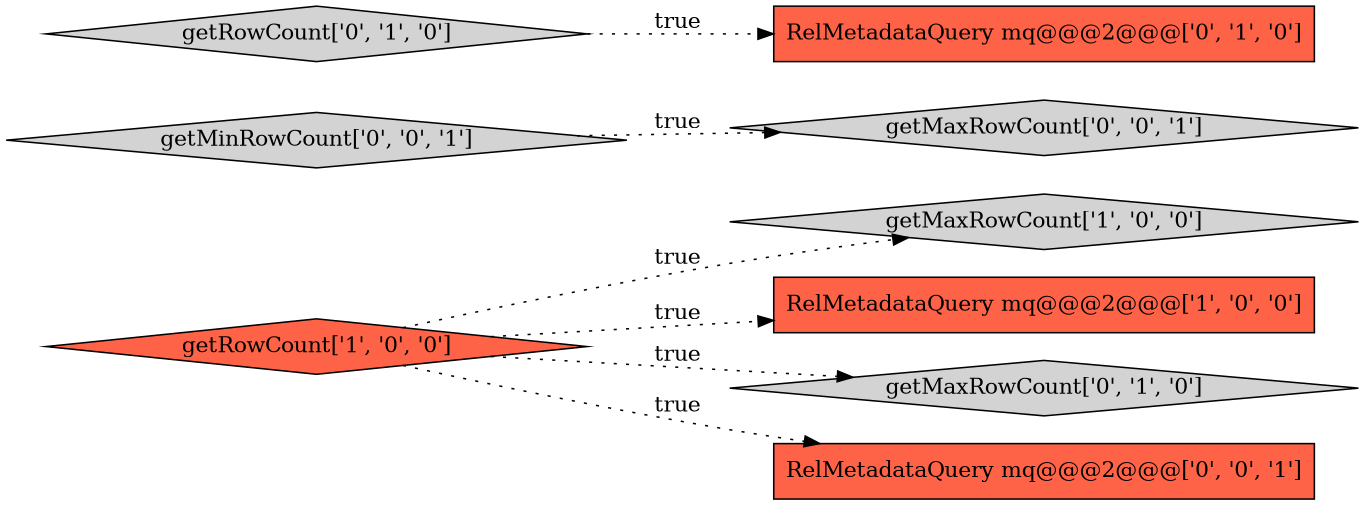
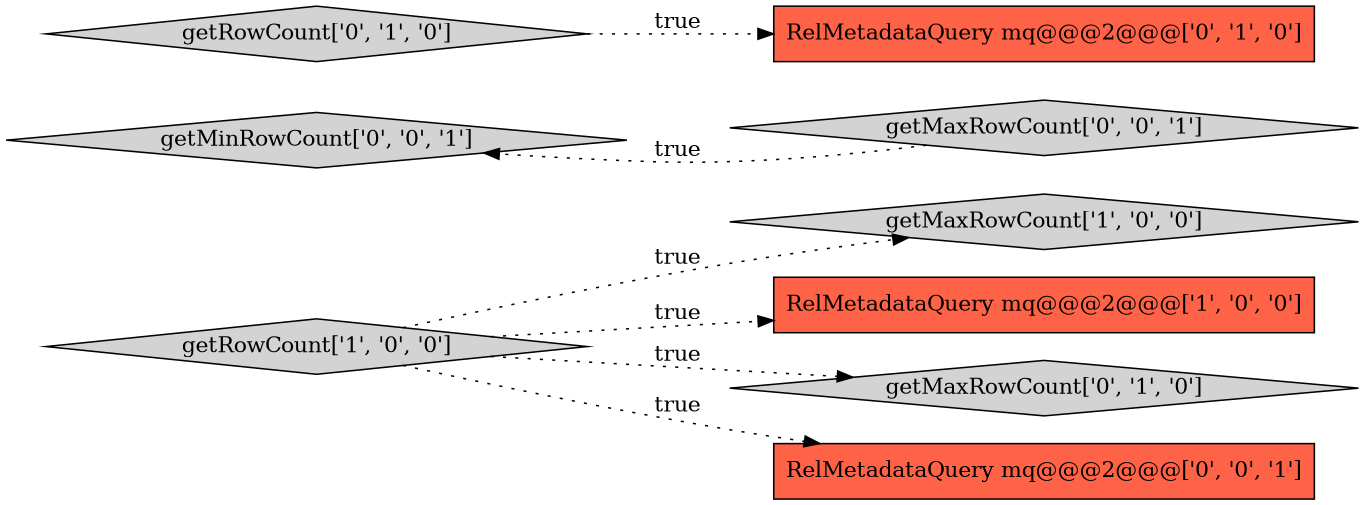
(671, 134) -> (713, 162)
(317, 347) -> (317, 347)
